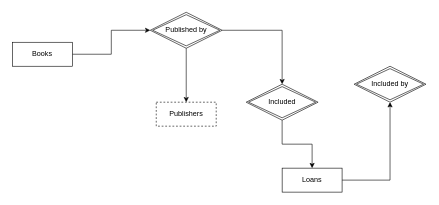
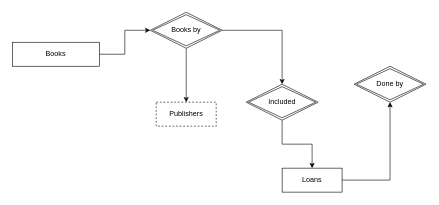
(186, 30) -> (186, 30)
(42, 54) -> (56, 54)
(390, 84) -> (390, 84)
